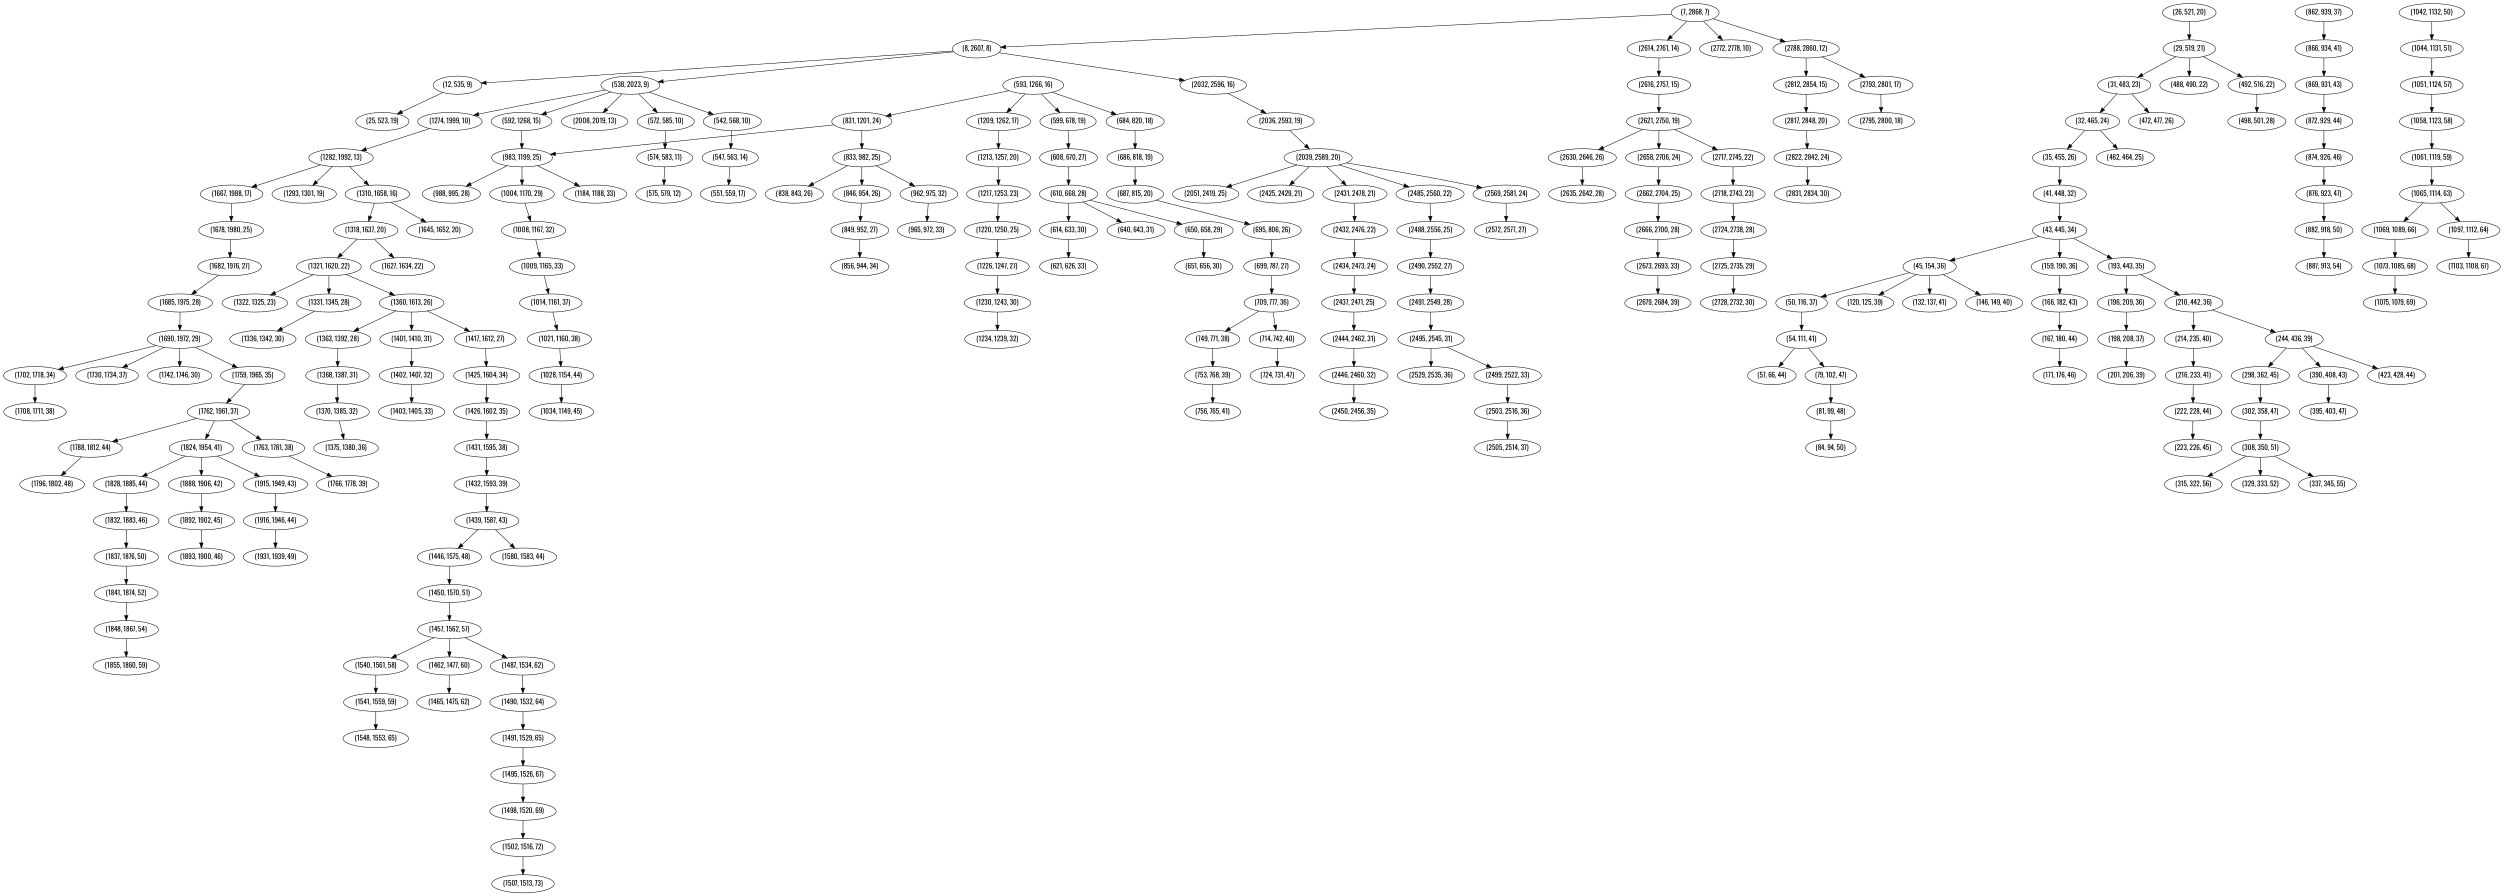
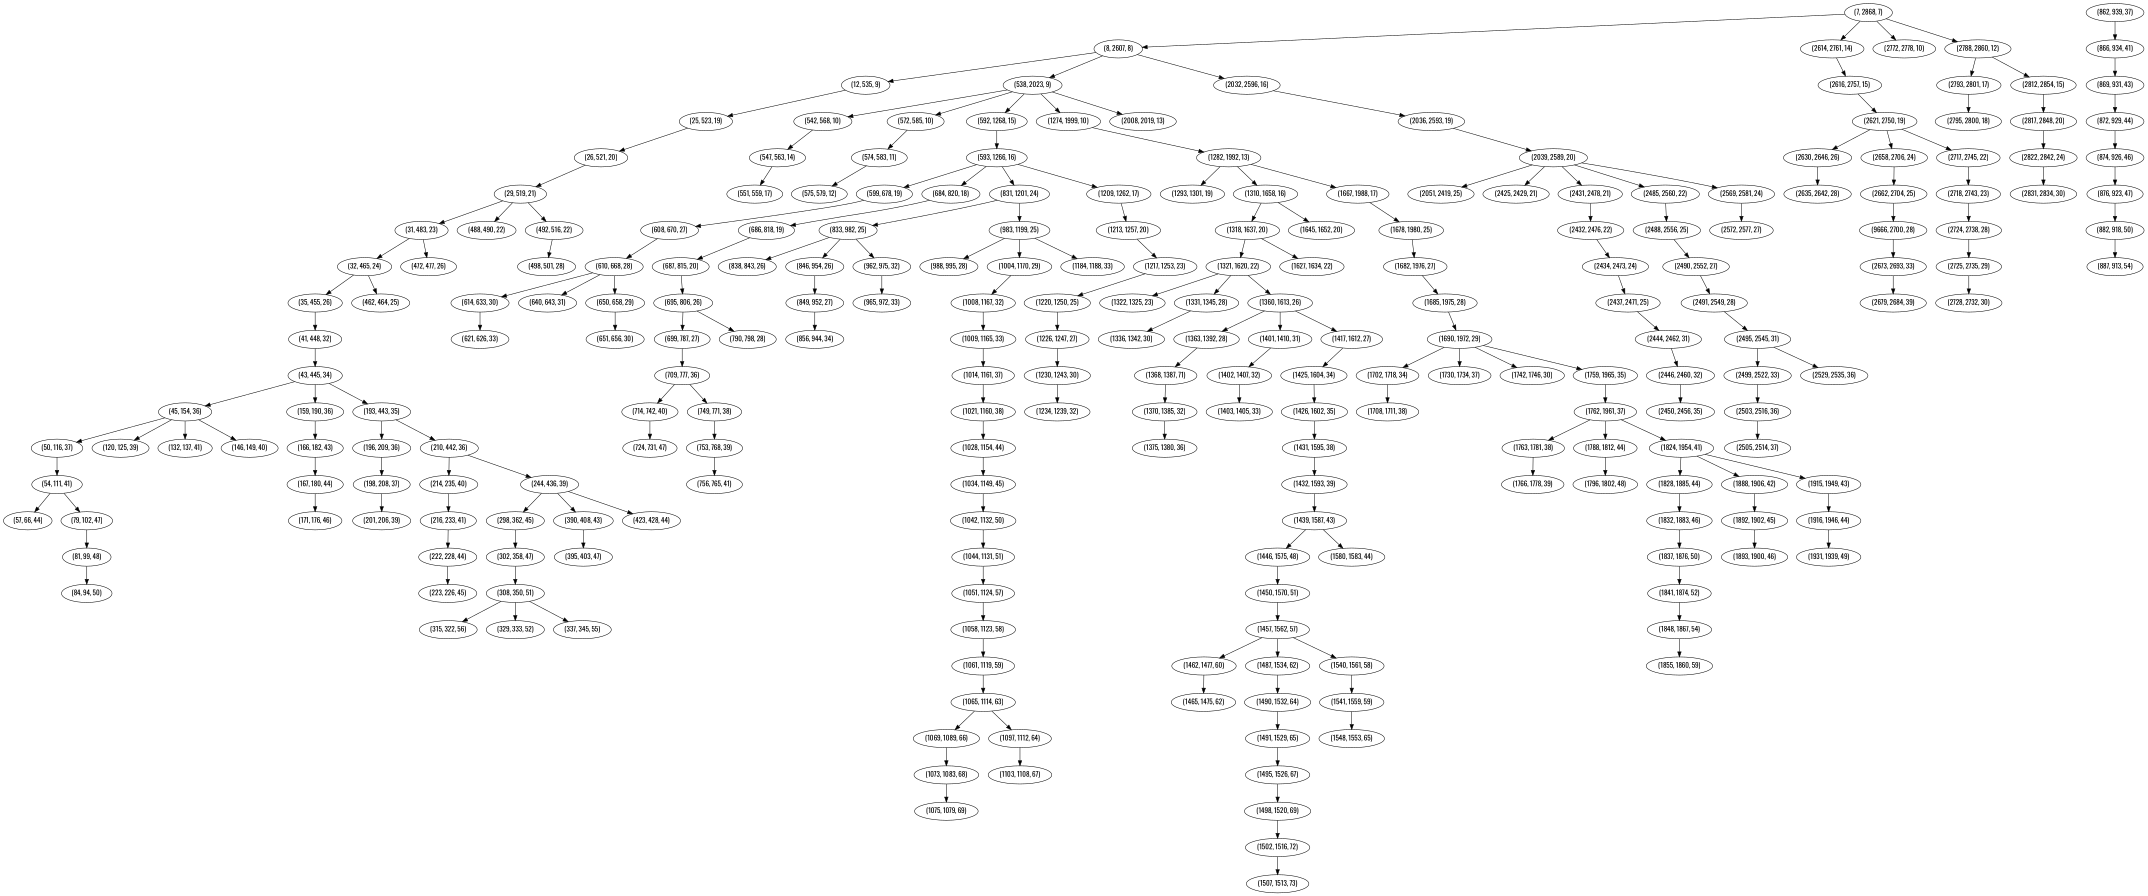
(522, 137) -> (997, 137)
none -> (656, 139)
(1658, 230) -> (1893, 230)
(2395, 267) -> (946, 775)
none -> (748, 339)
(337, 376) -> (1166, 376)
none -> (983, 500)
